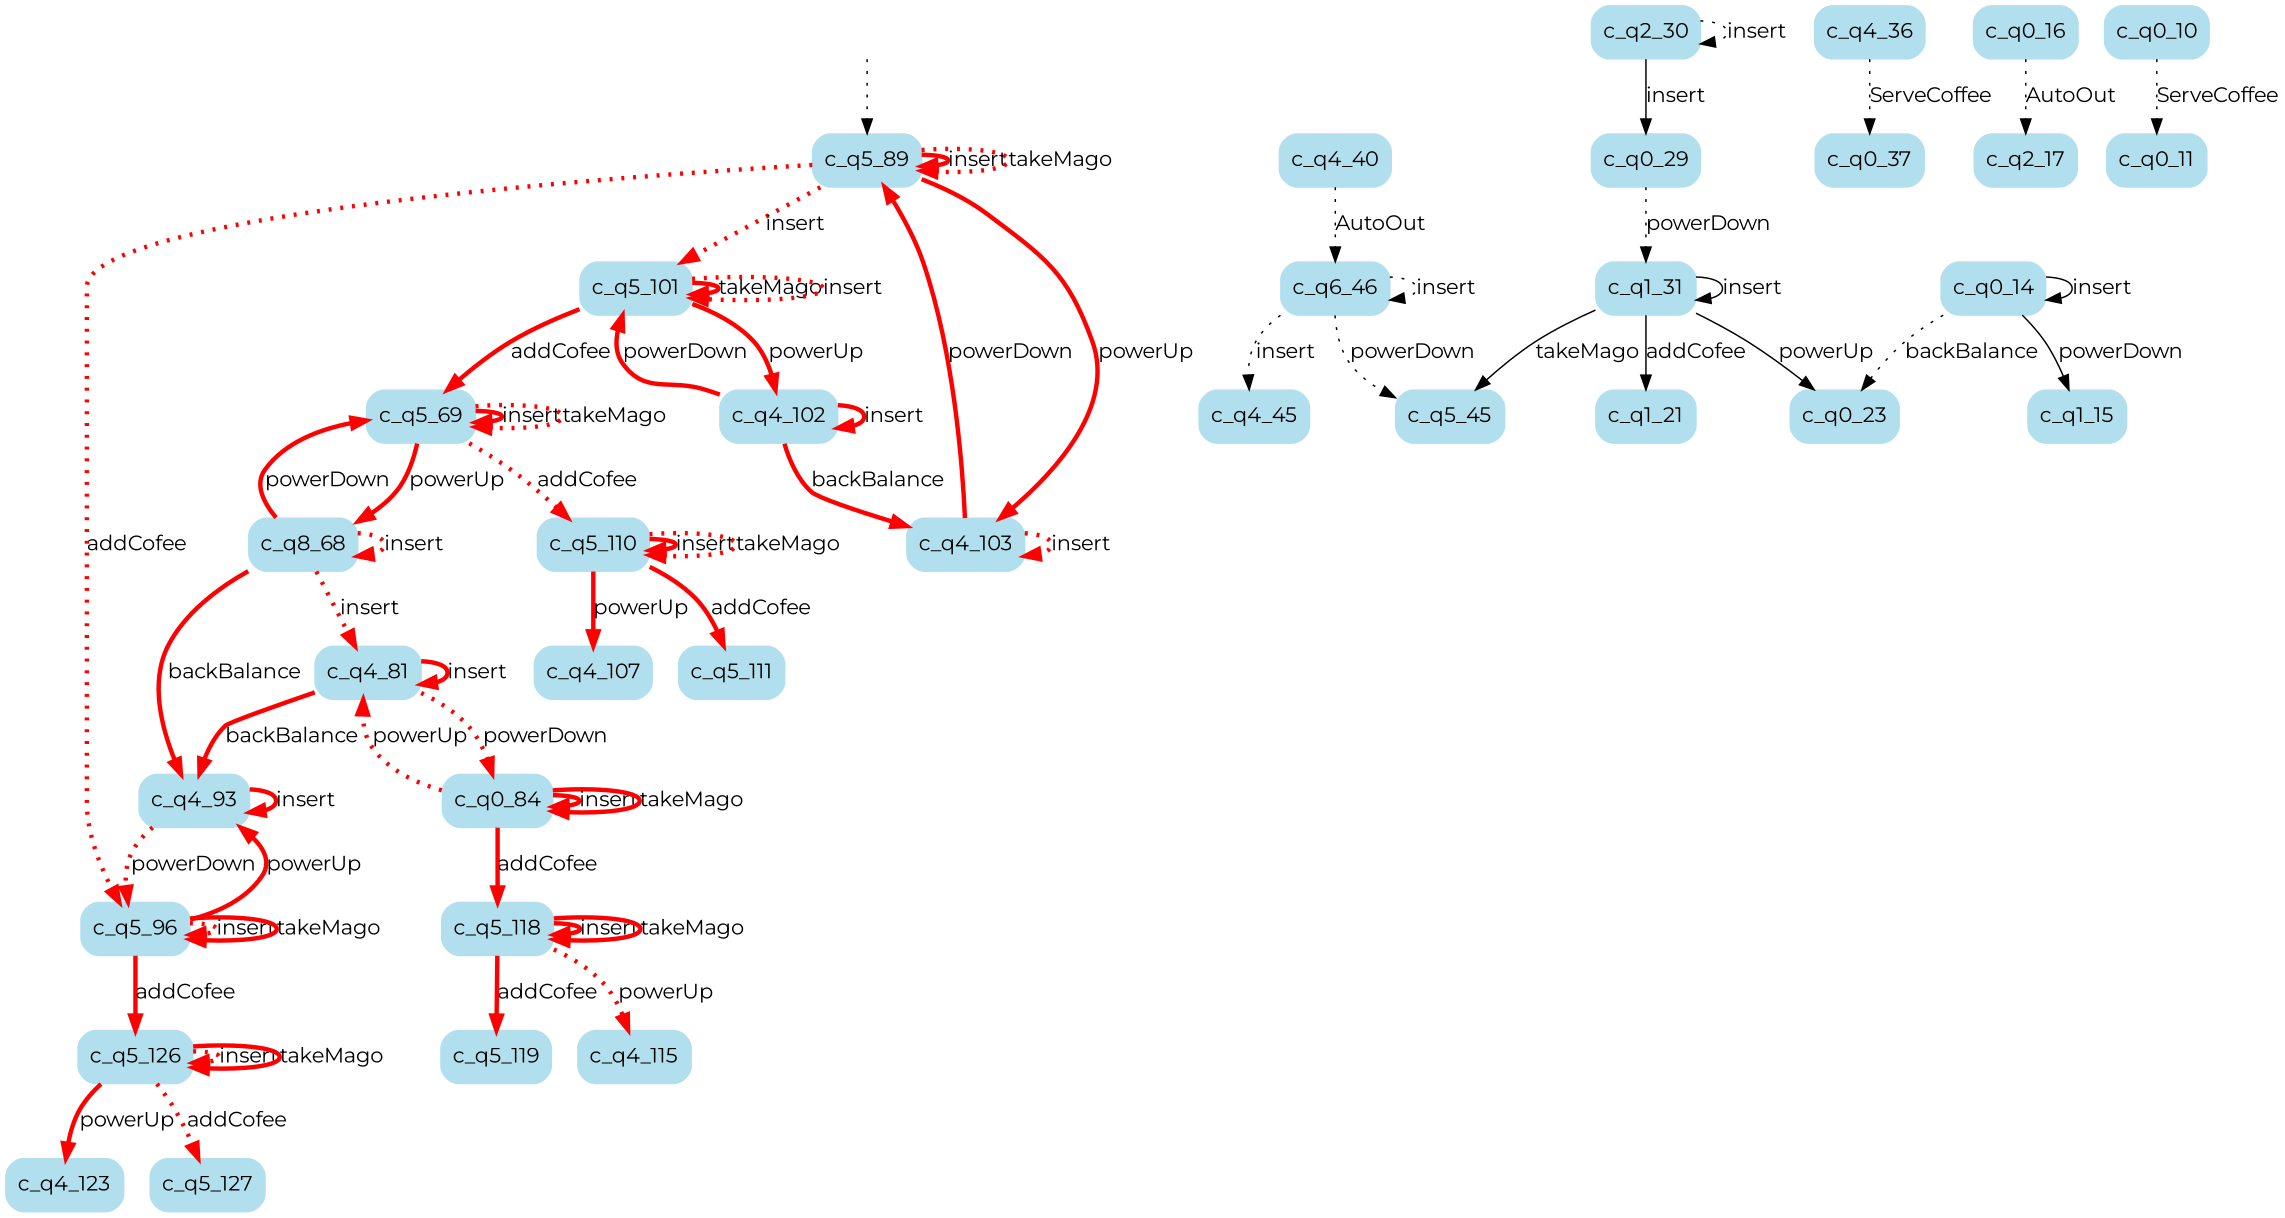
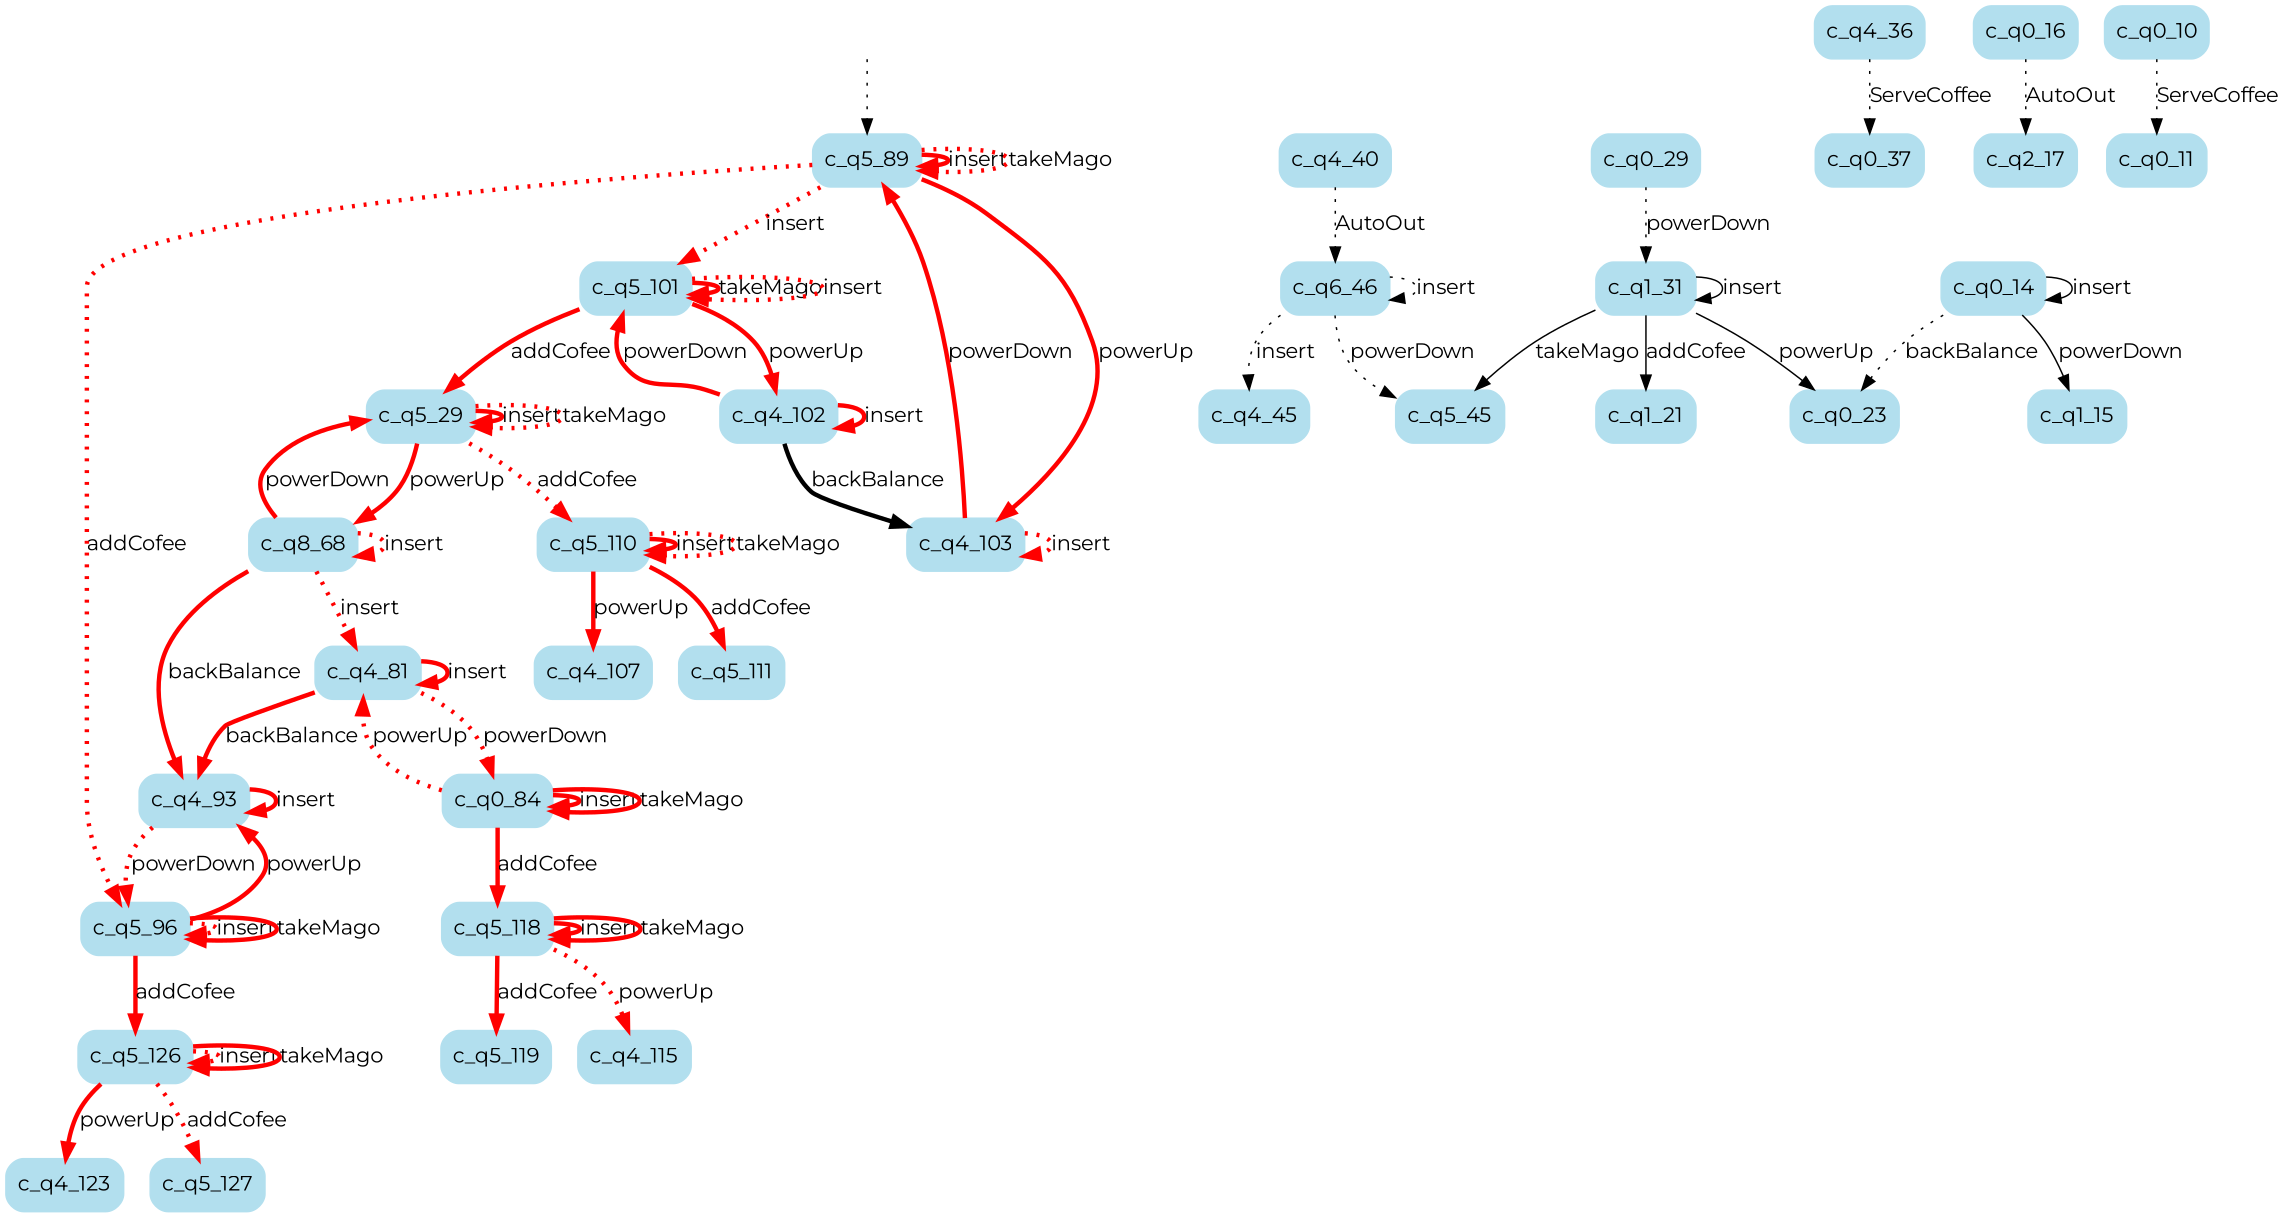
(1646, 32) -> none
(421, 417) -> (421, 417)
(825, 499) -> (825, 499)
